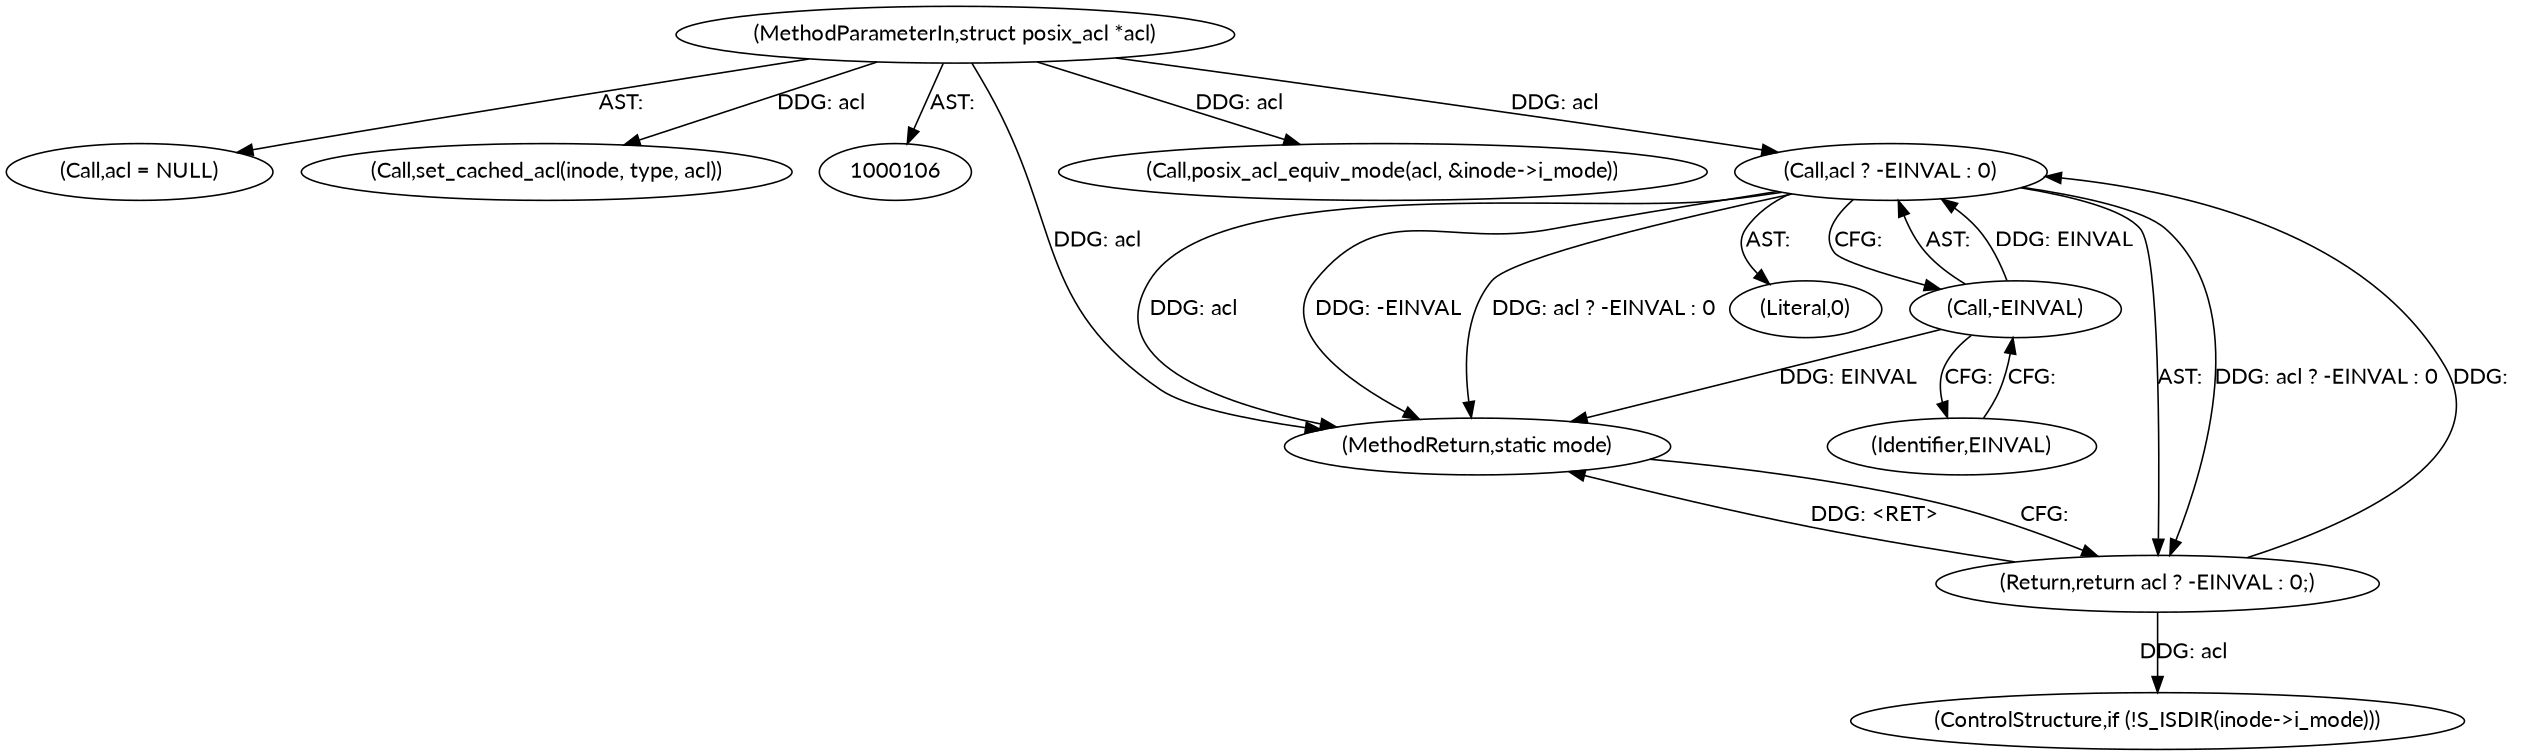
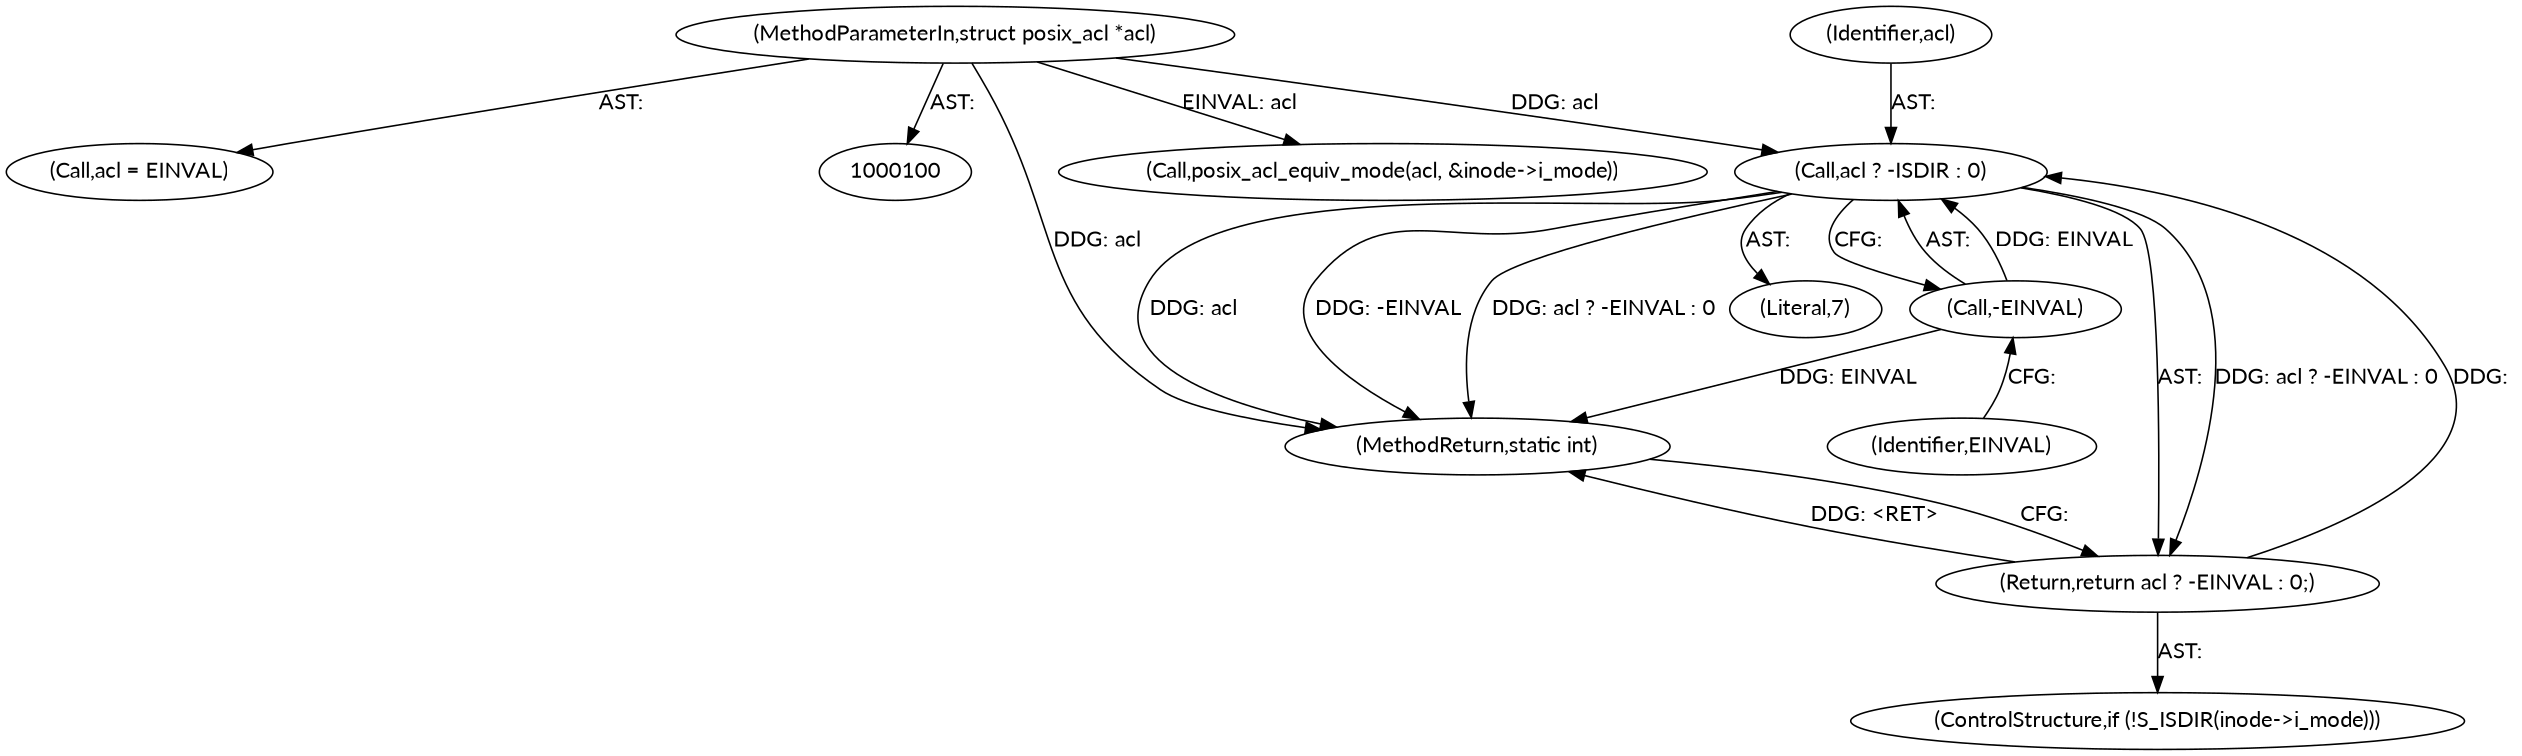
none -> (1891, 35)
(1239, 103) -> (1239, 103)
(140, 172) -> (140, 172)
(547, 172) -> none
(895, 172) -> (895, 172)
(1891, 172) -> (1891, 172)
(1806, 309) -> (1806, 309)
(1945, 364) -> none
(1478, 447) -> (1478, 447)
(2184, 652) -> (2184, 652)
